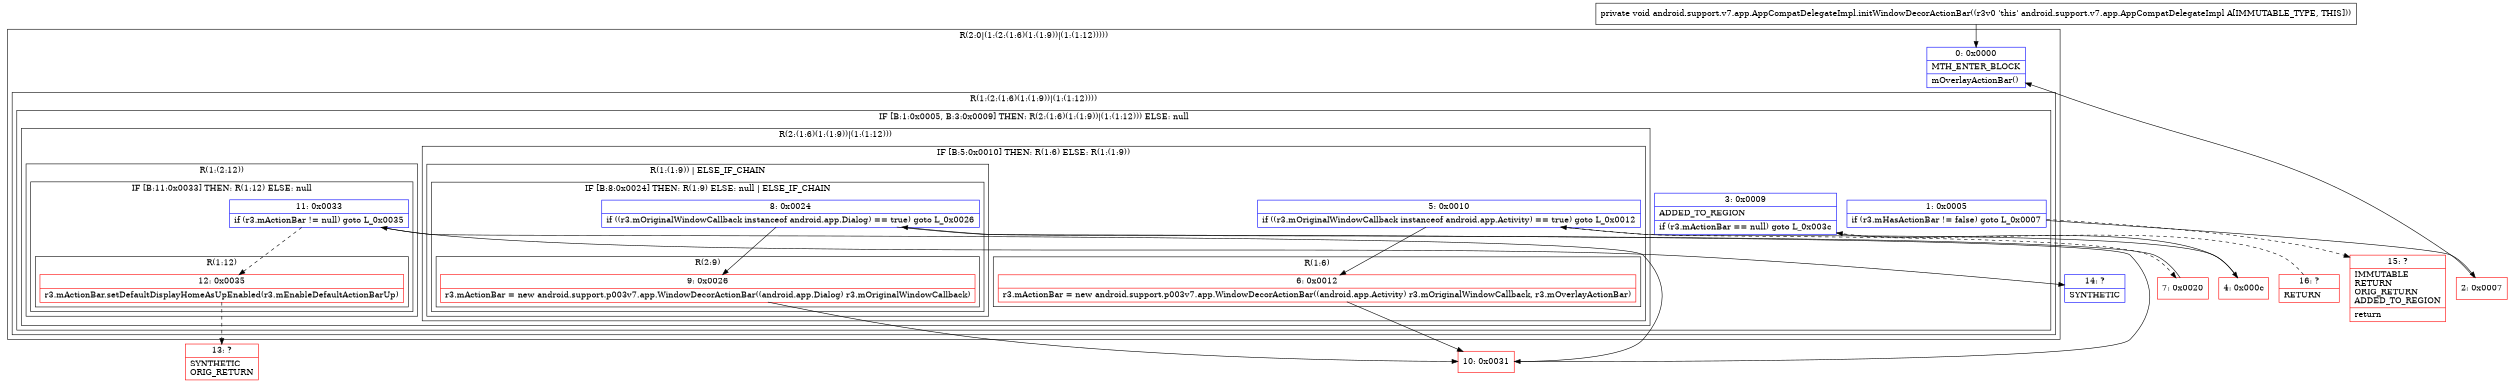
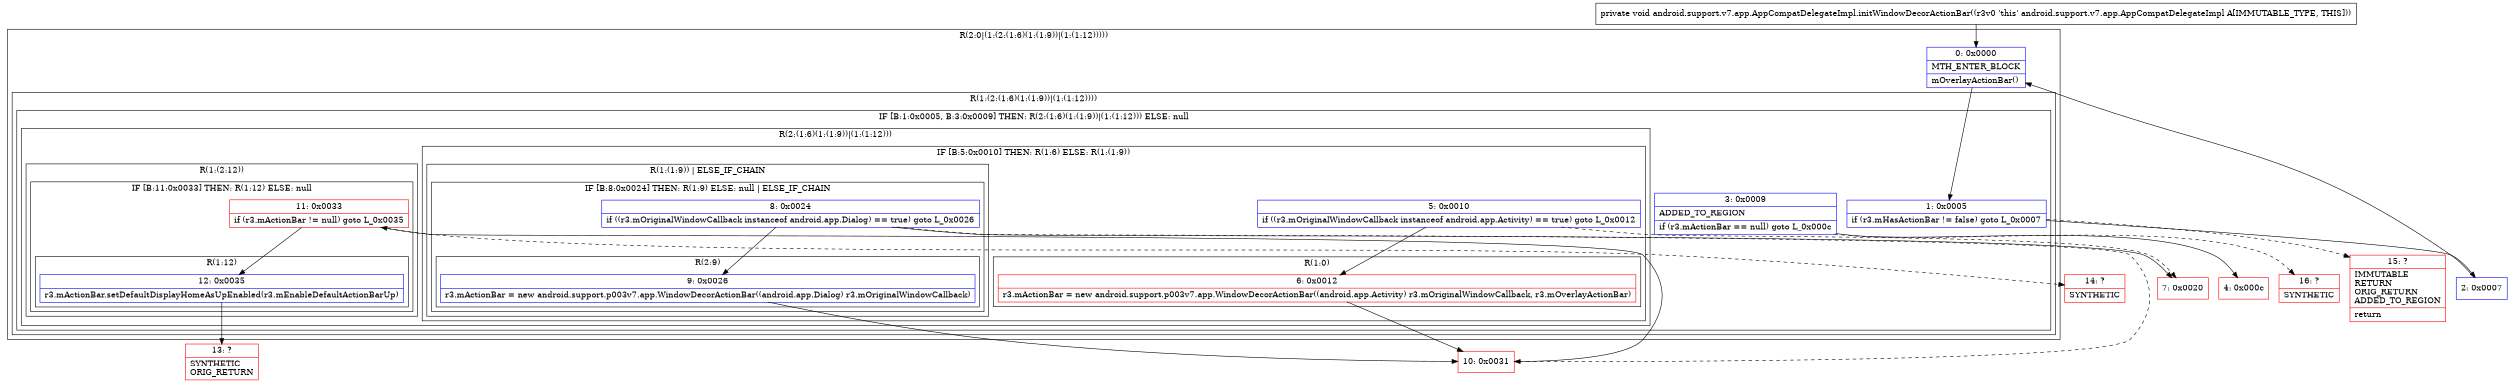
none -> (1961, 141)
(319, 214) -> (319, 214)
(1746, 227) -> (1746, 227)
(2148, 236) -> (2158, 237)
(1549, 237) -> (1533, 237)
(2078, 240) -> none
(273, 249) -> (273, 249)
(1220, 250) -> (1220, 250)
(1317, 264) -> (1317, 264)
(2145, 277) -> (2145, 277)
(222, 288) -> (222, 288)
(708, 288) -> (708, 288)
(2095, 288) -> (2095, 288)
(2482, 288) -> (2482, 288)
(2302, 295) -> (2309, 295)
(222, 320) -> (222, 320)
